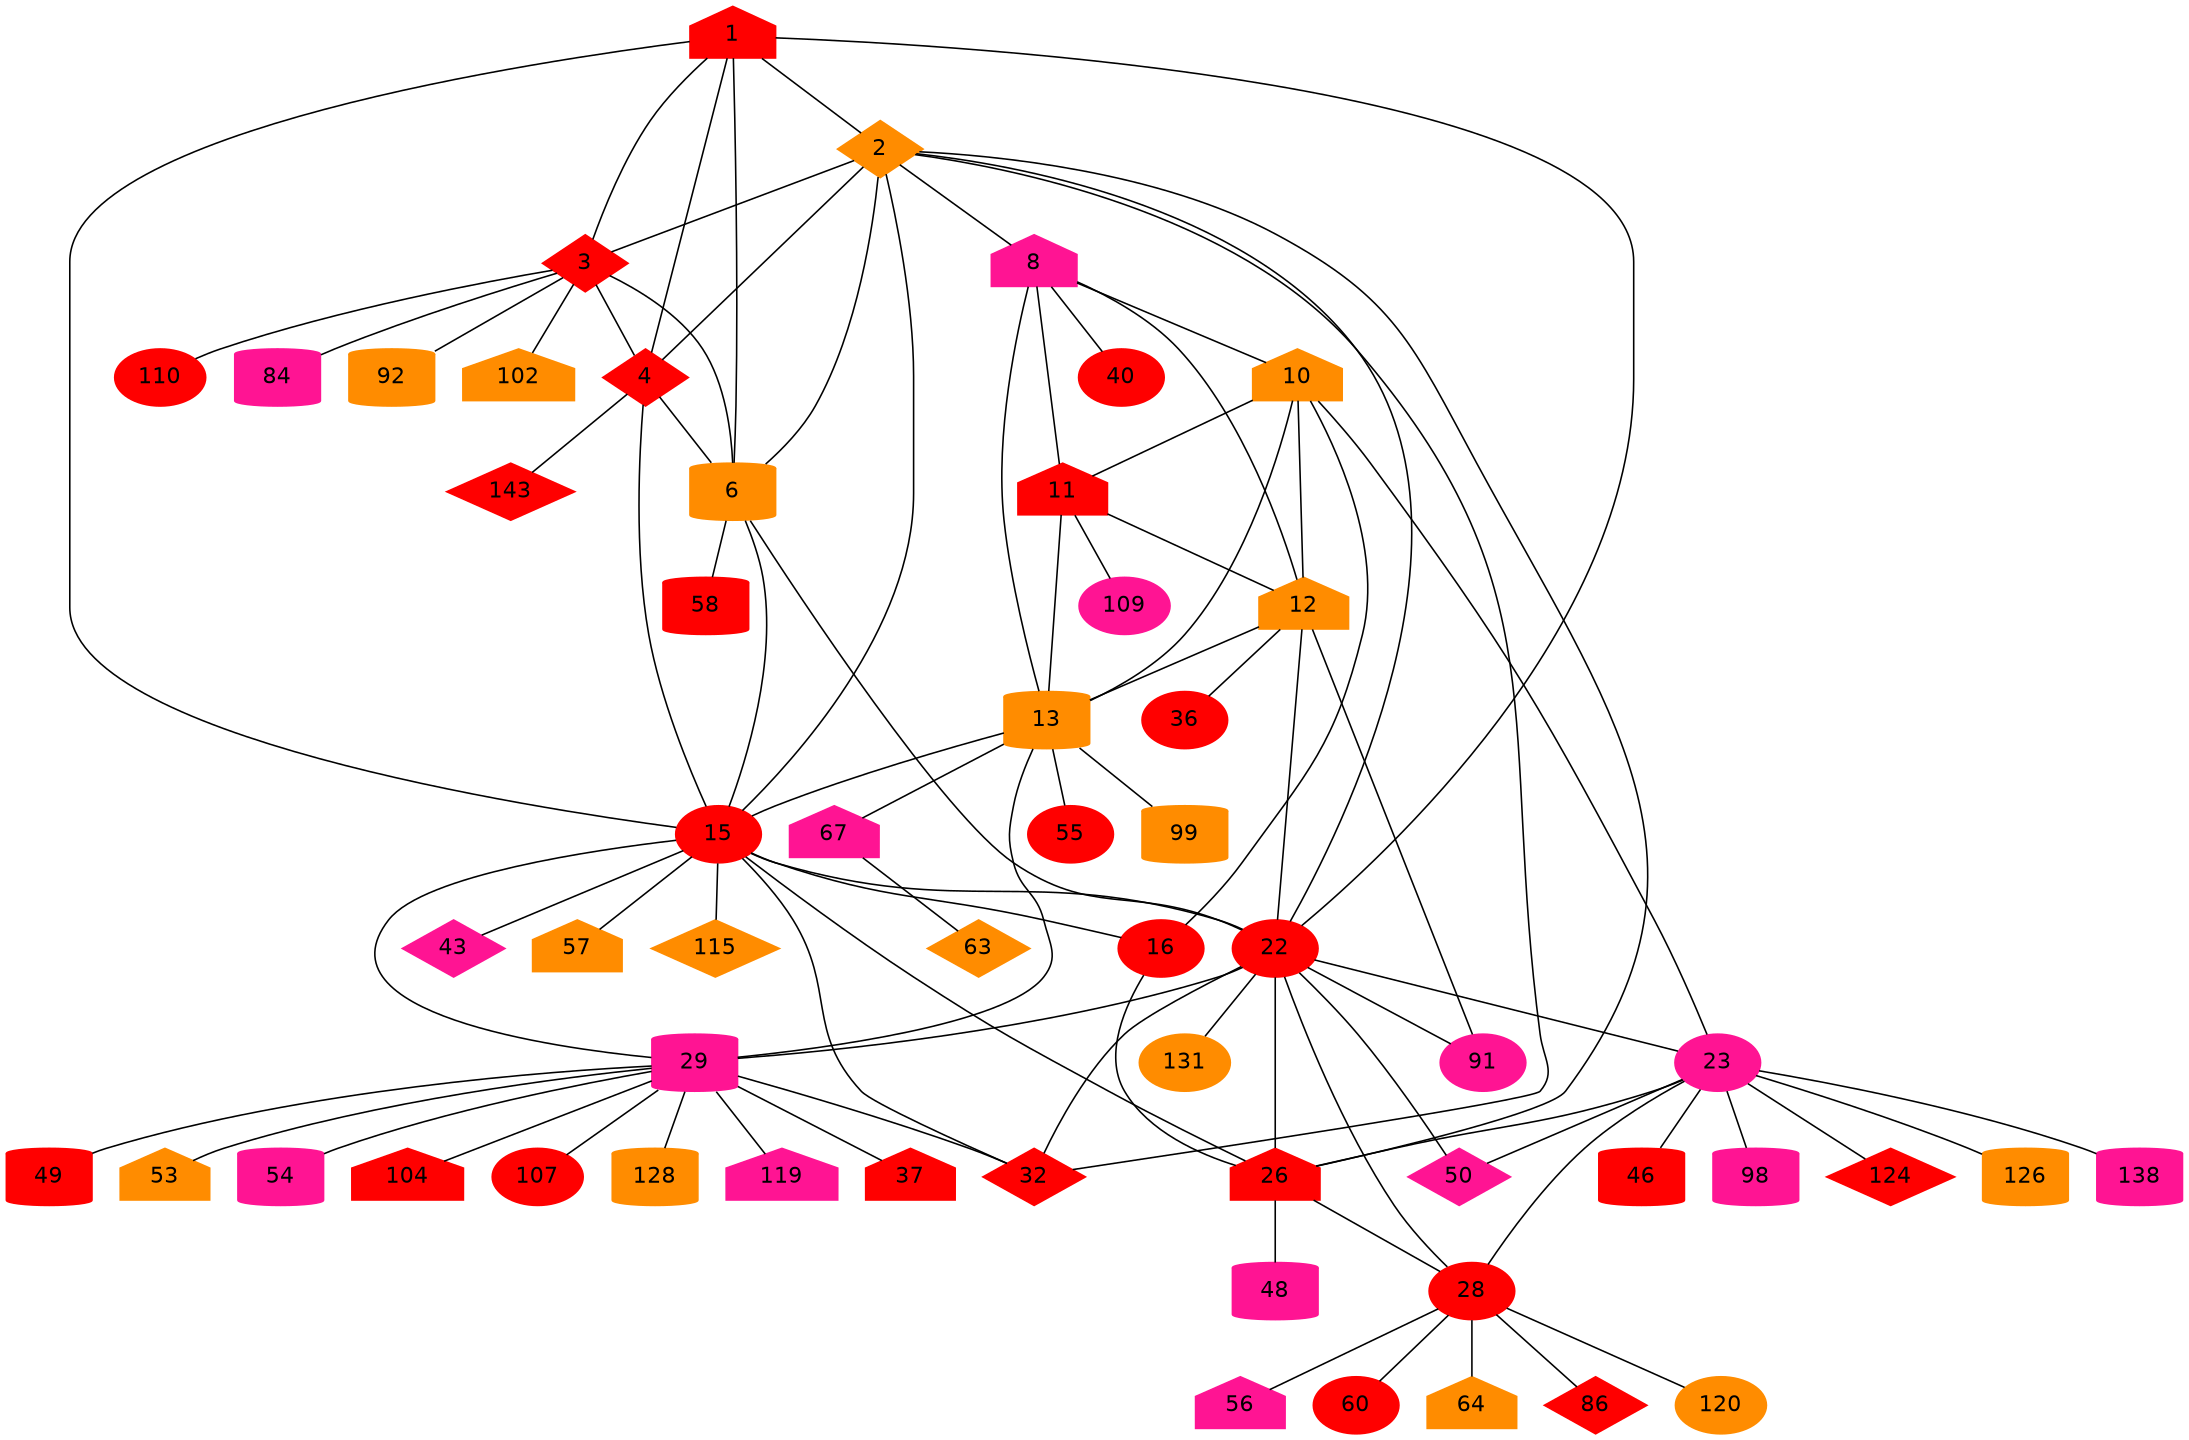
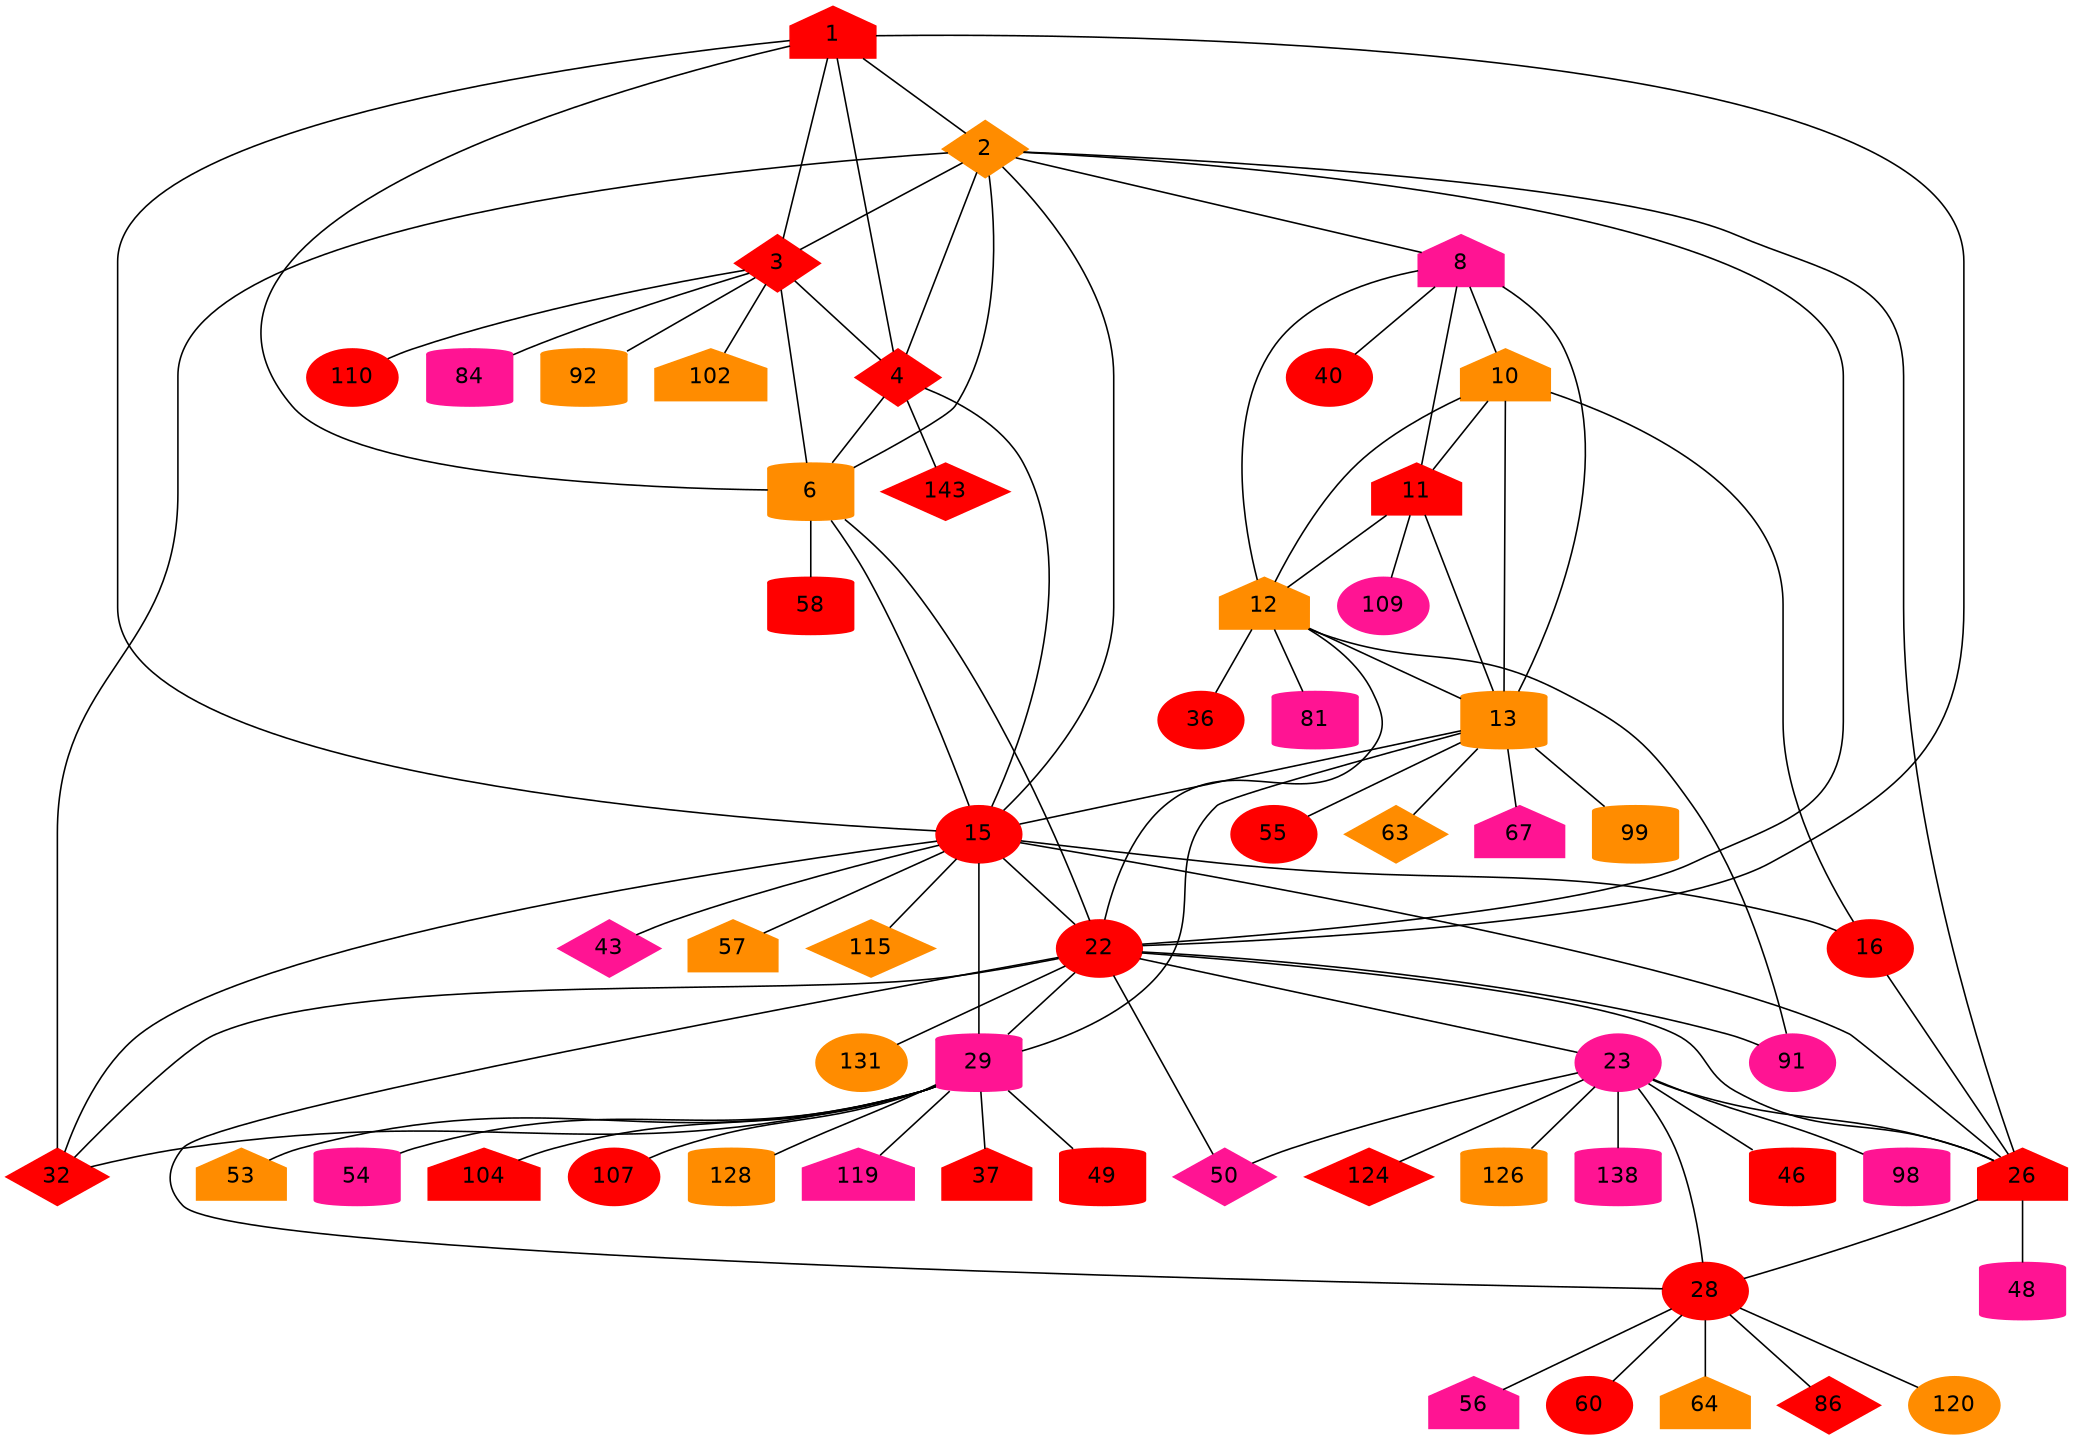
(1535, 704) -> none
none -> (1315, 720)
(930, 909) -> (1446, 782)
